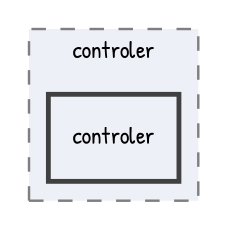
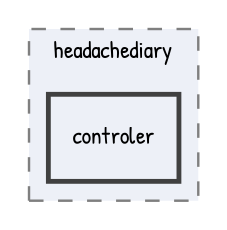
(114, 52) -> (114, 52)
